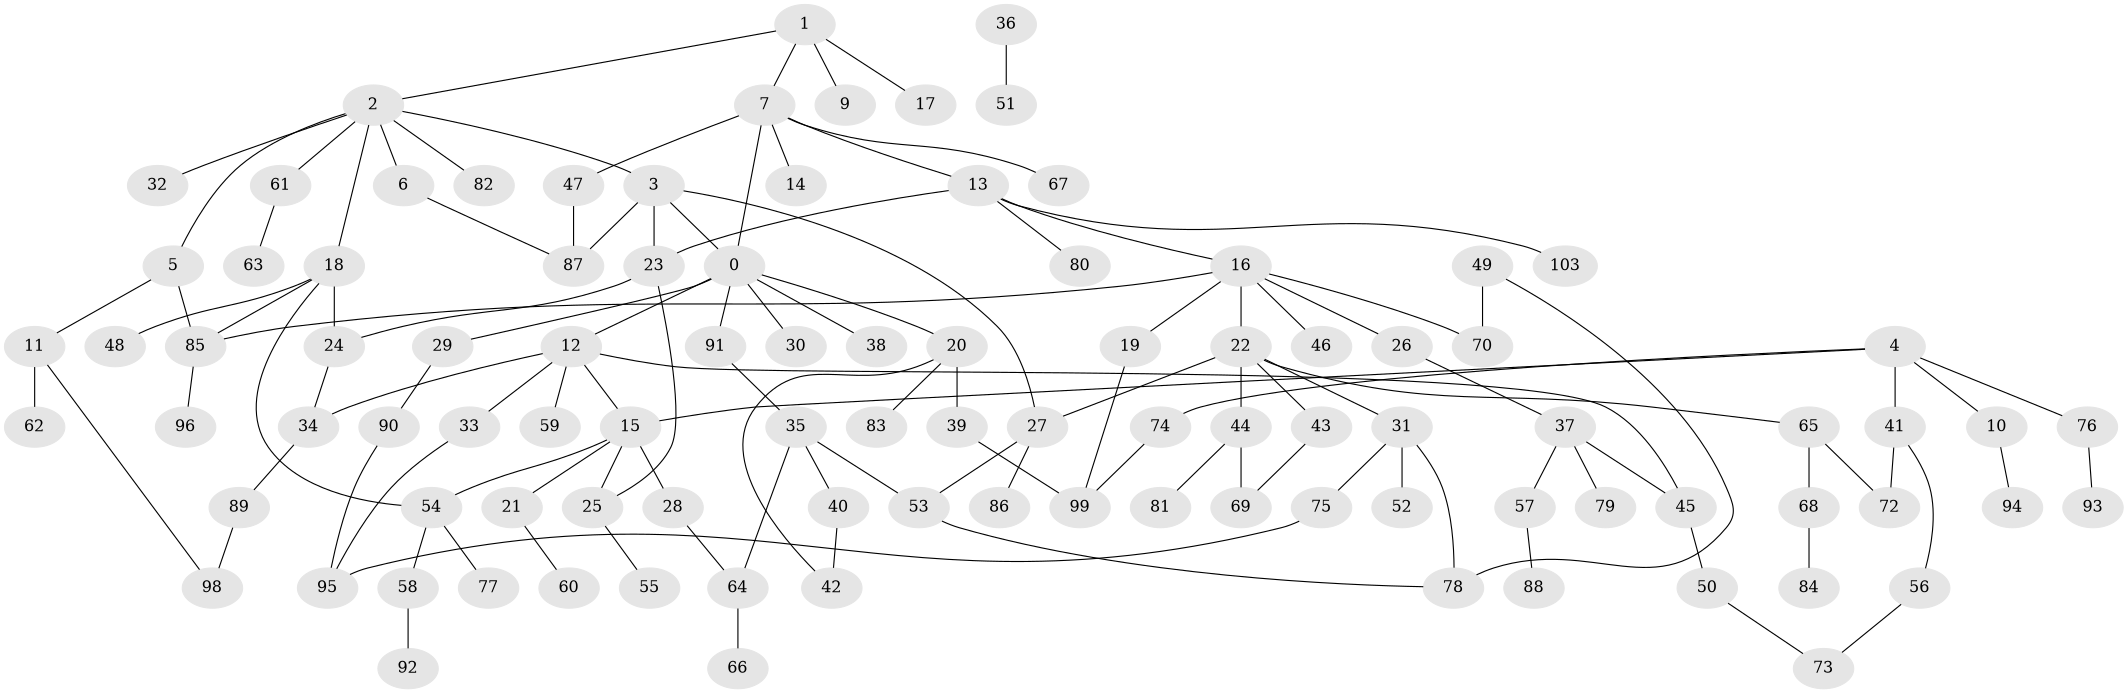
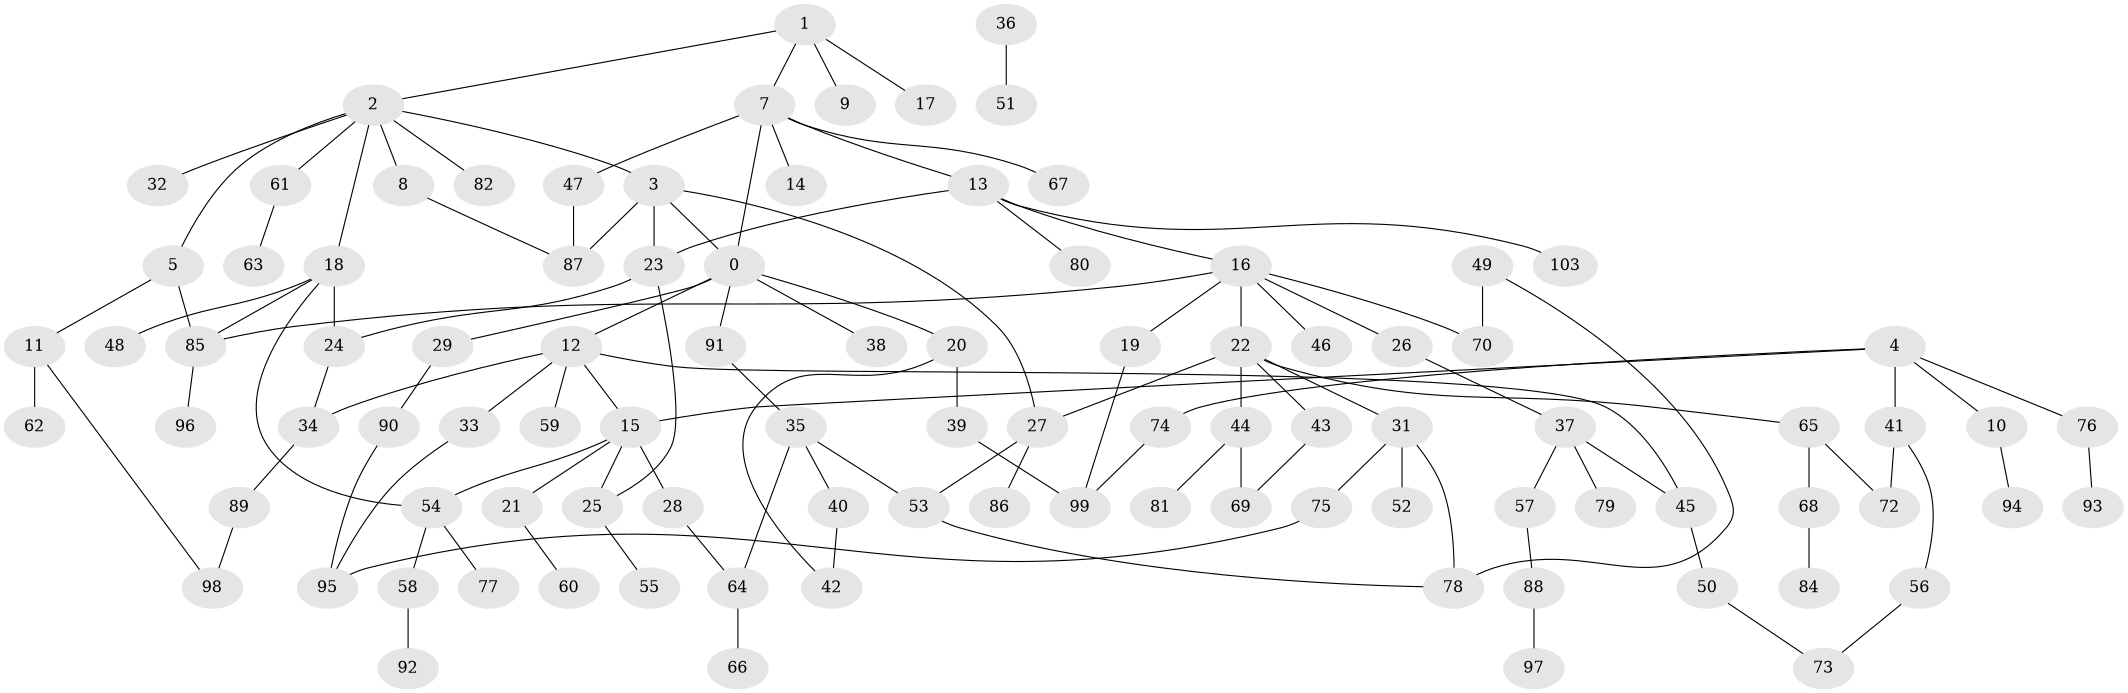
(404, 186) -> (404, 186)
(796, 347) -> none
(877, 427) -> none
none -> (1534, 669)
